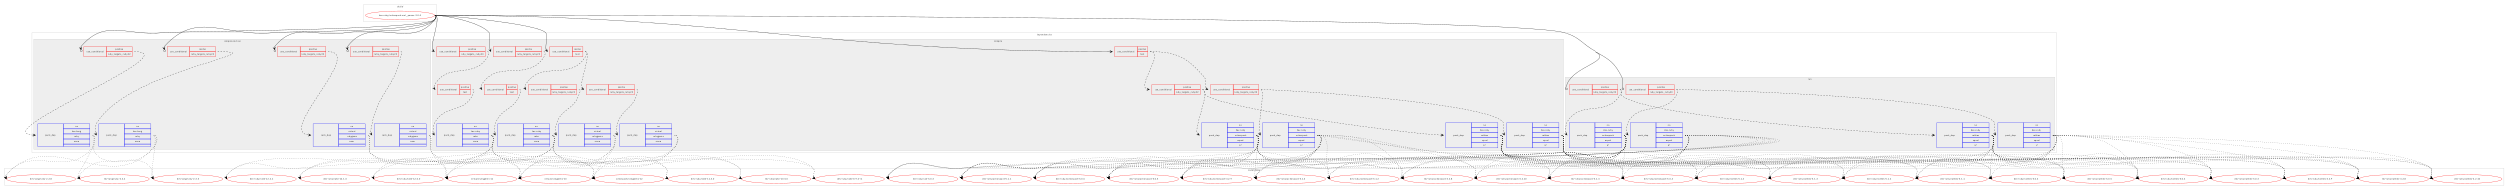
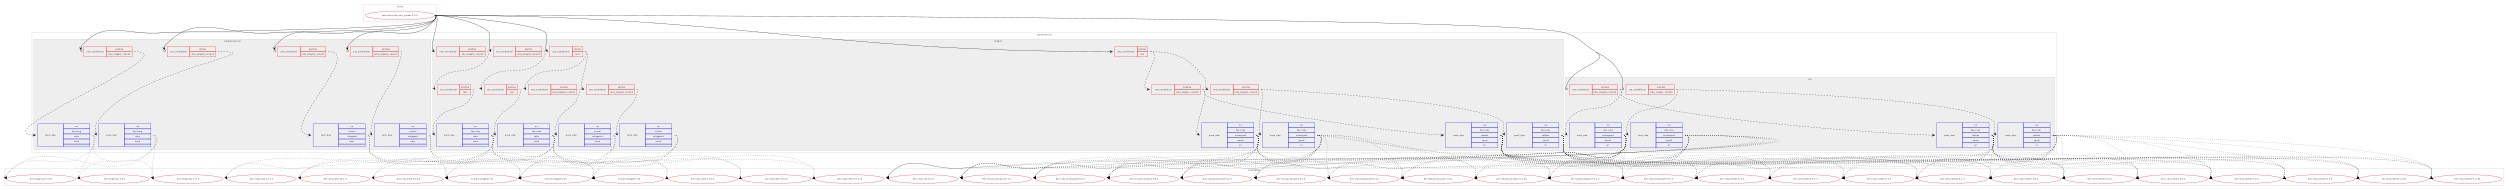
(400, 15) -> (400, 15)
(629, 179) -> (629, 179)
(1438, 179) -> (1438, 179)
